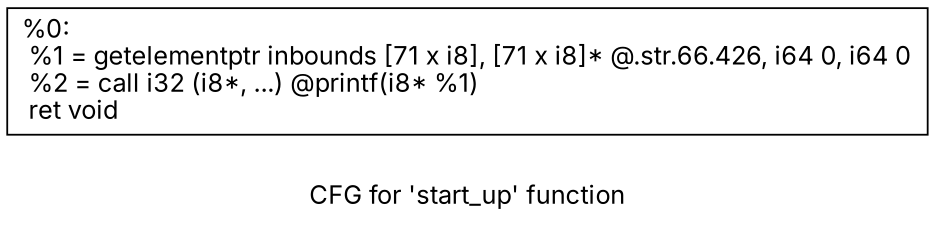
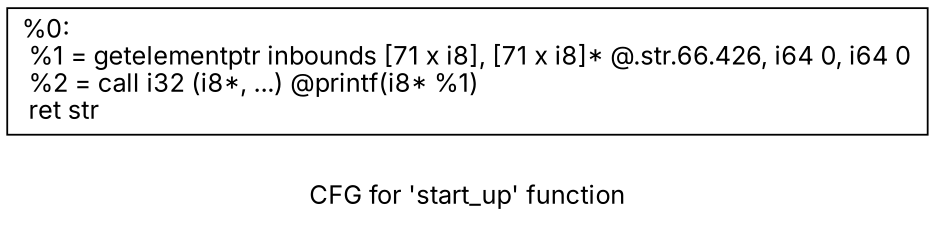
(71, 111) -> (61, 111)
